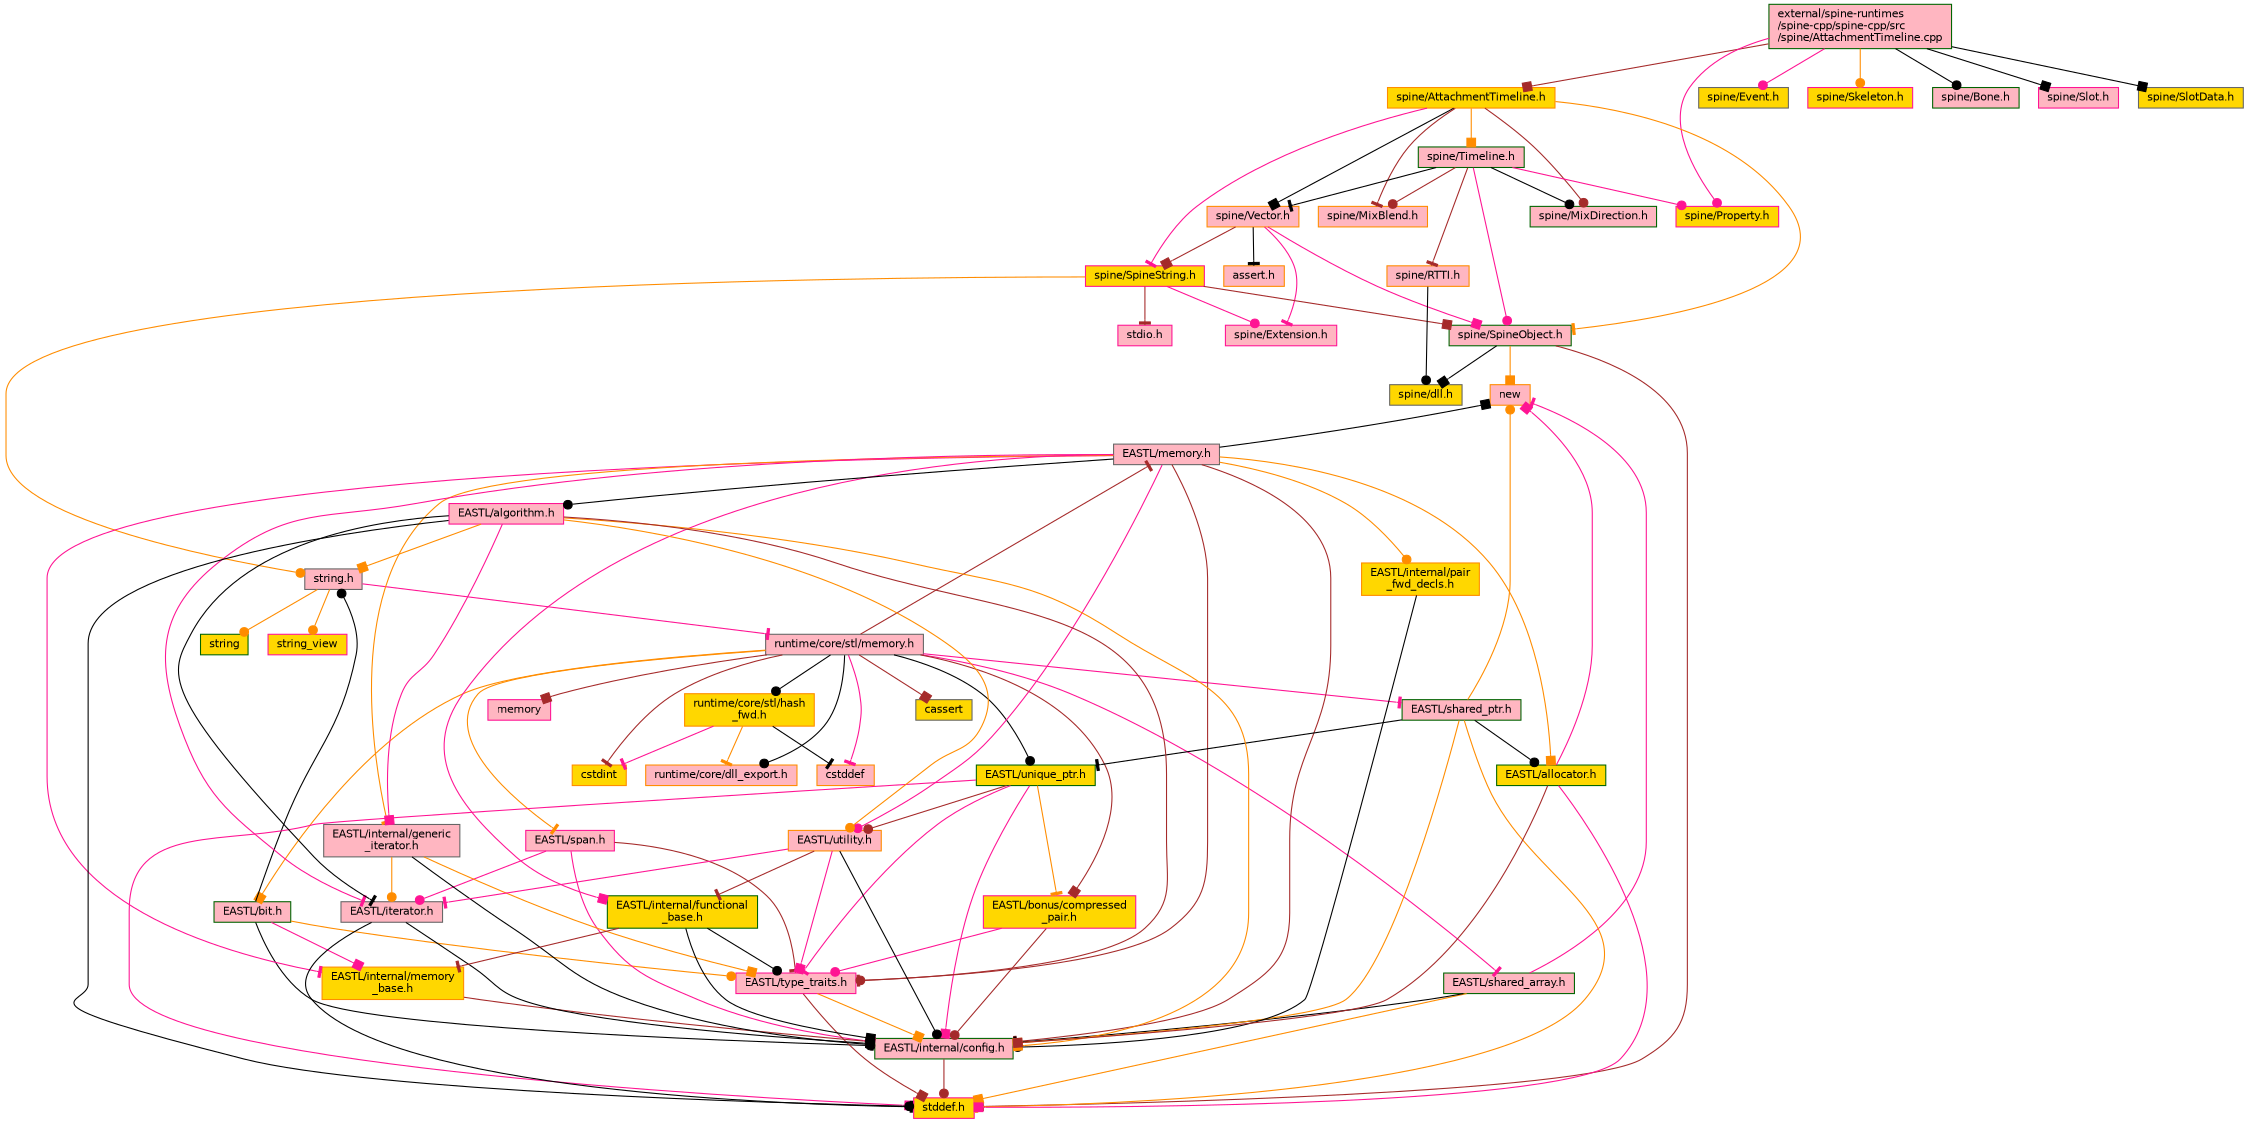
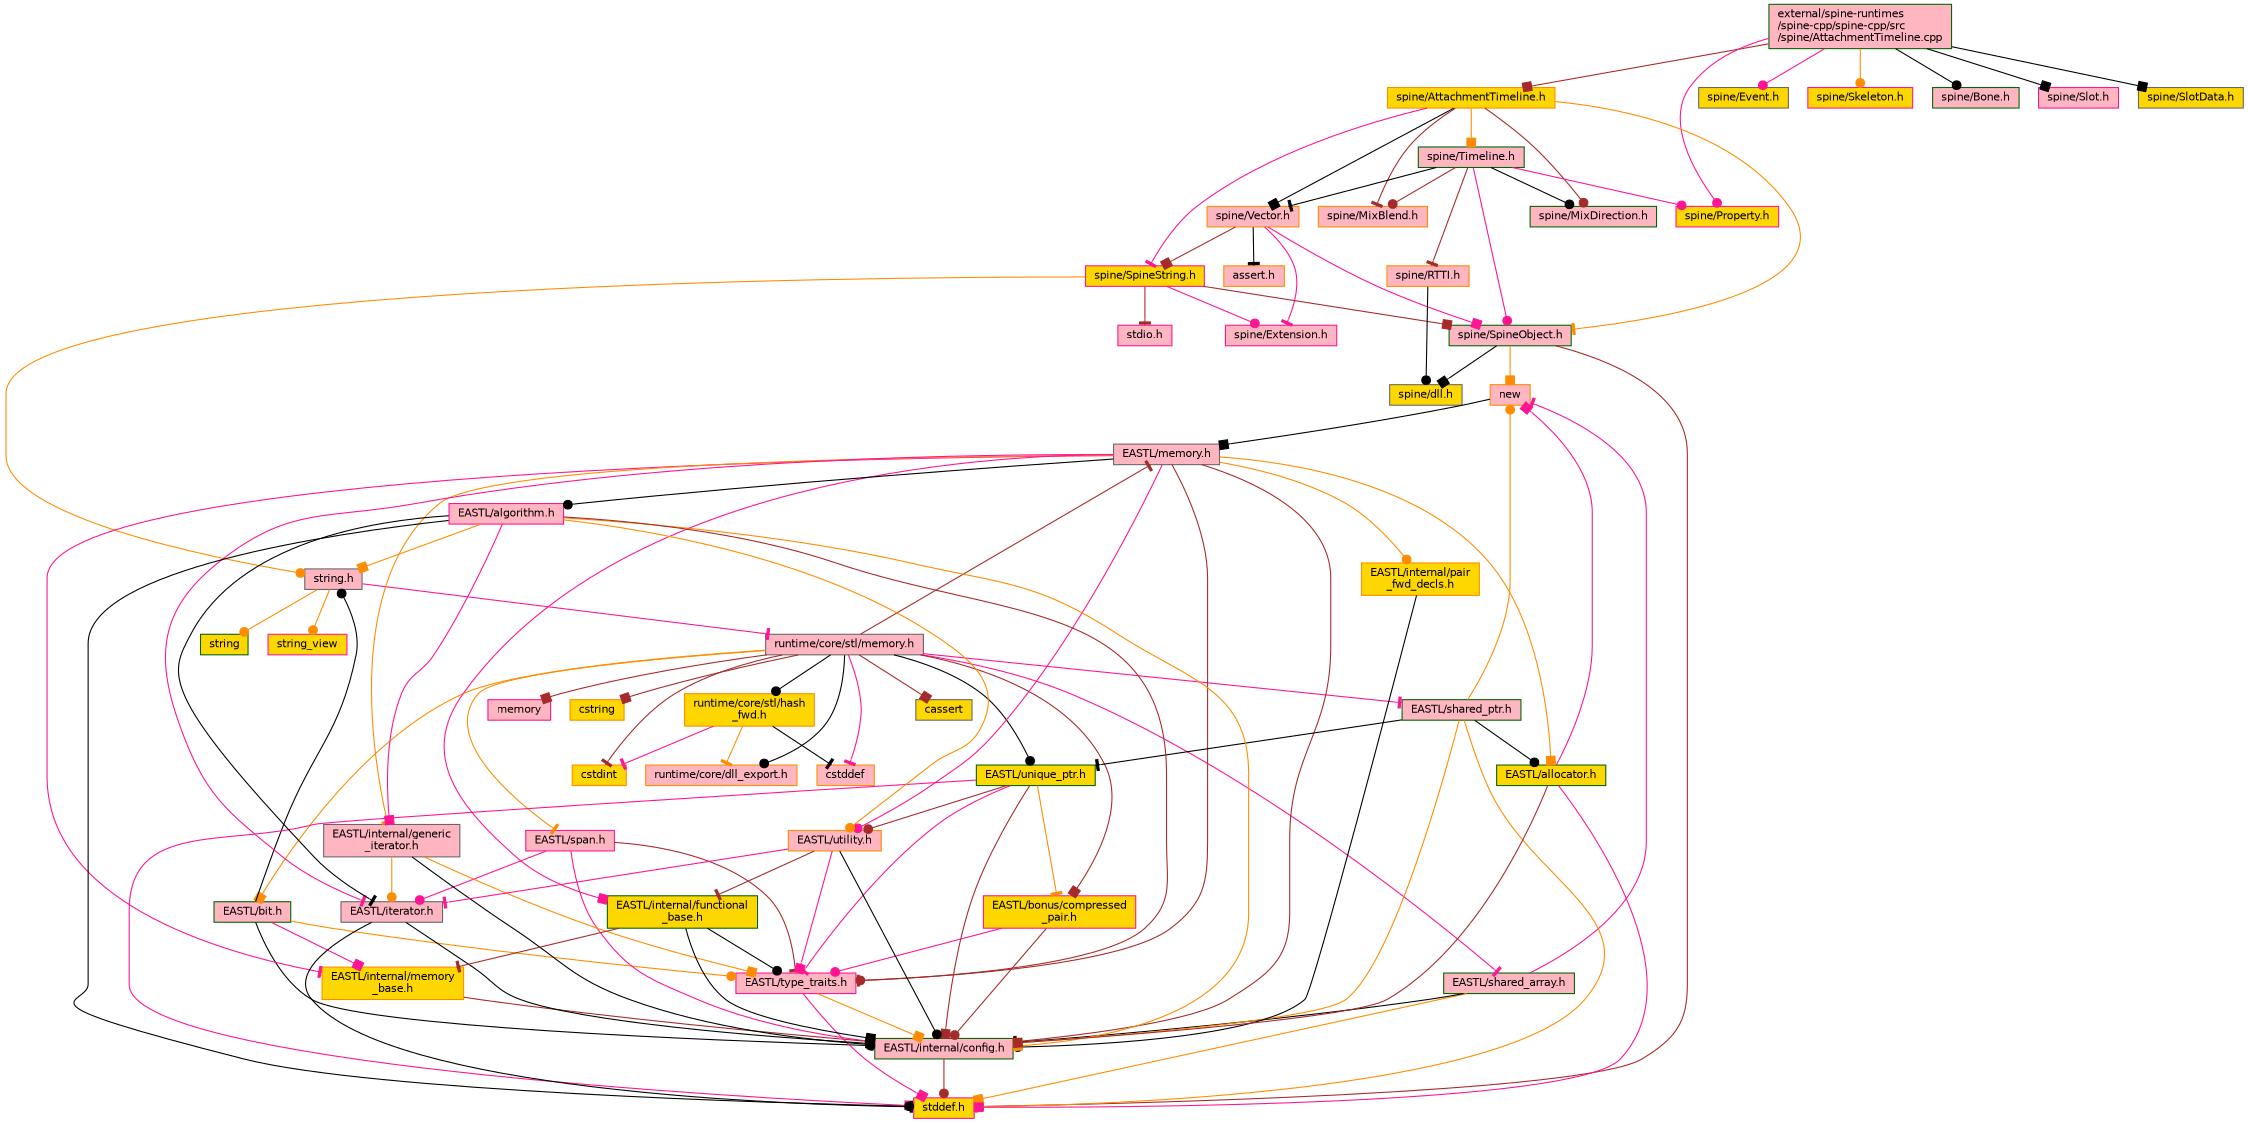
(1350, 428) -> (1361, 424)
none -> (597, 710)
(971, 901) -> (971, 901)
(857, 1052) -> (857, 1052)
